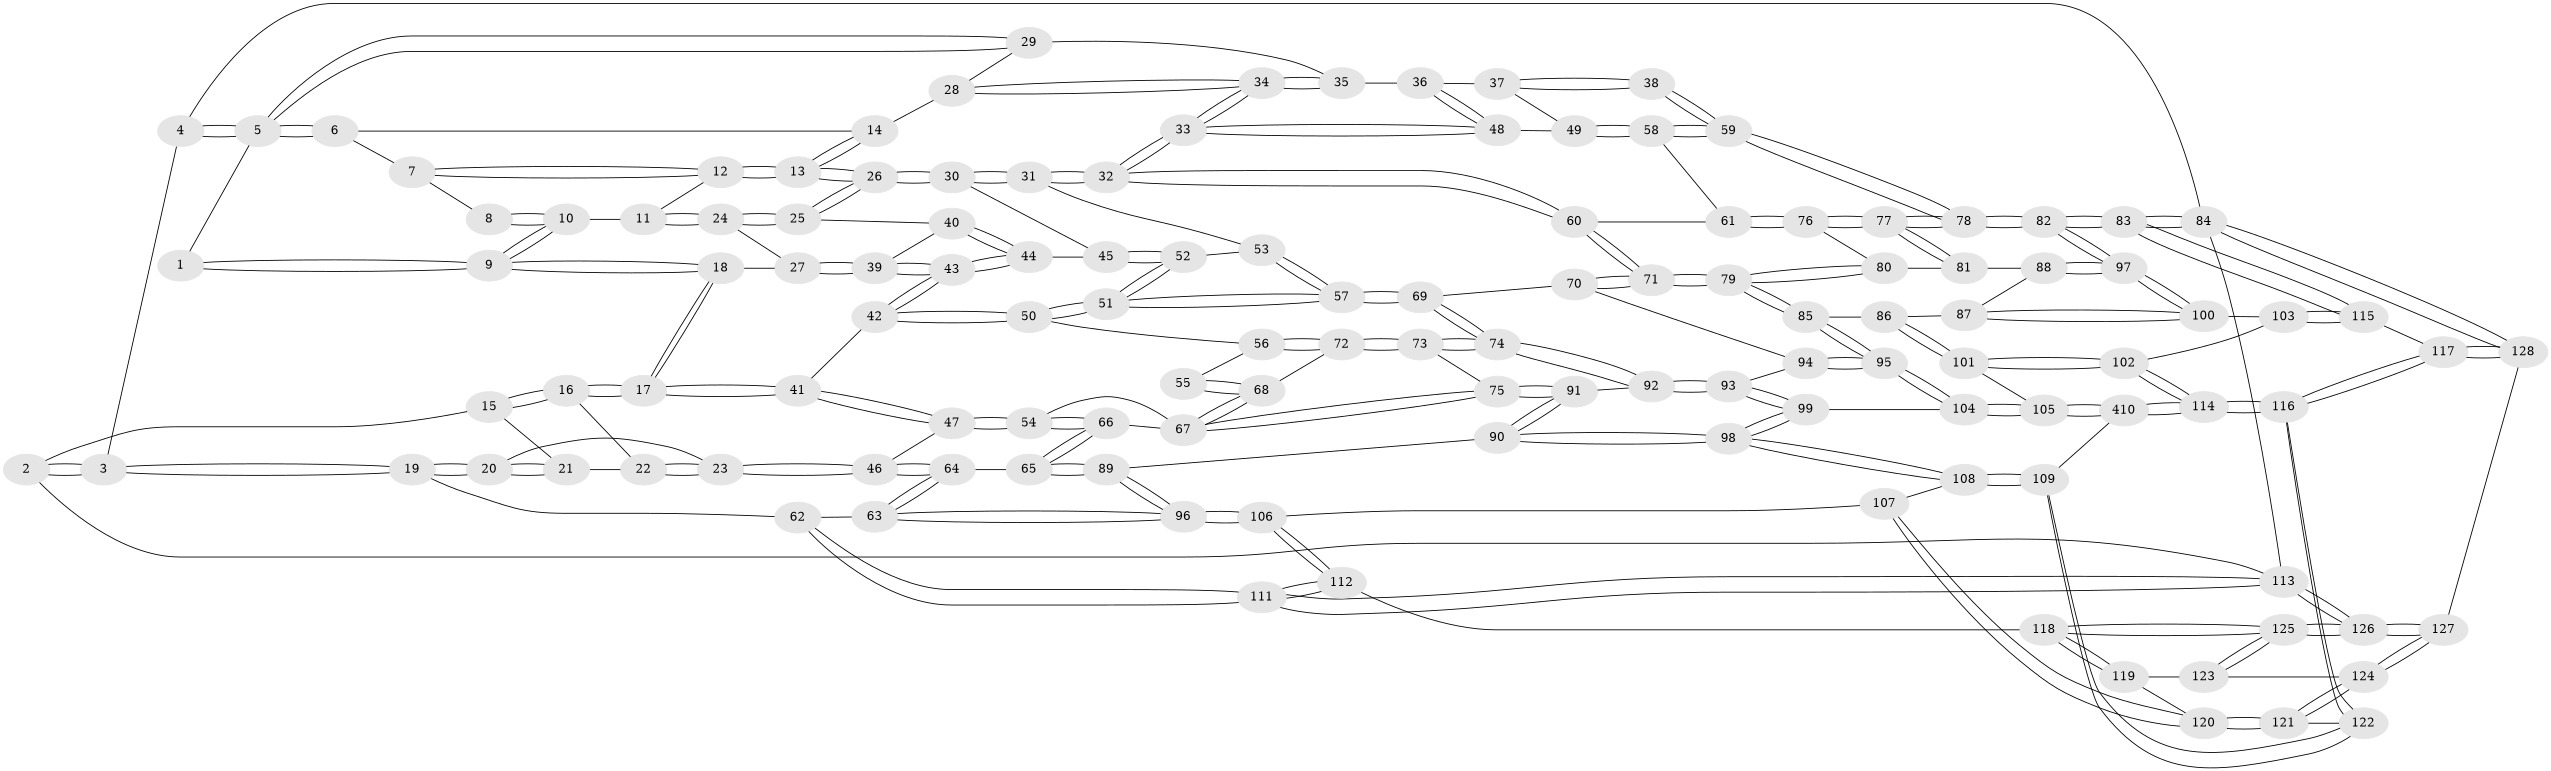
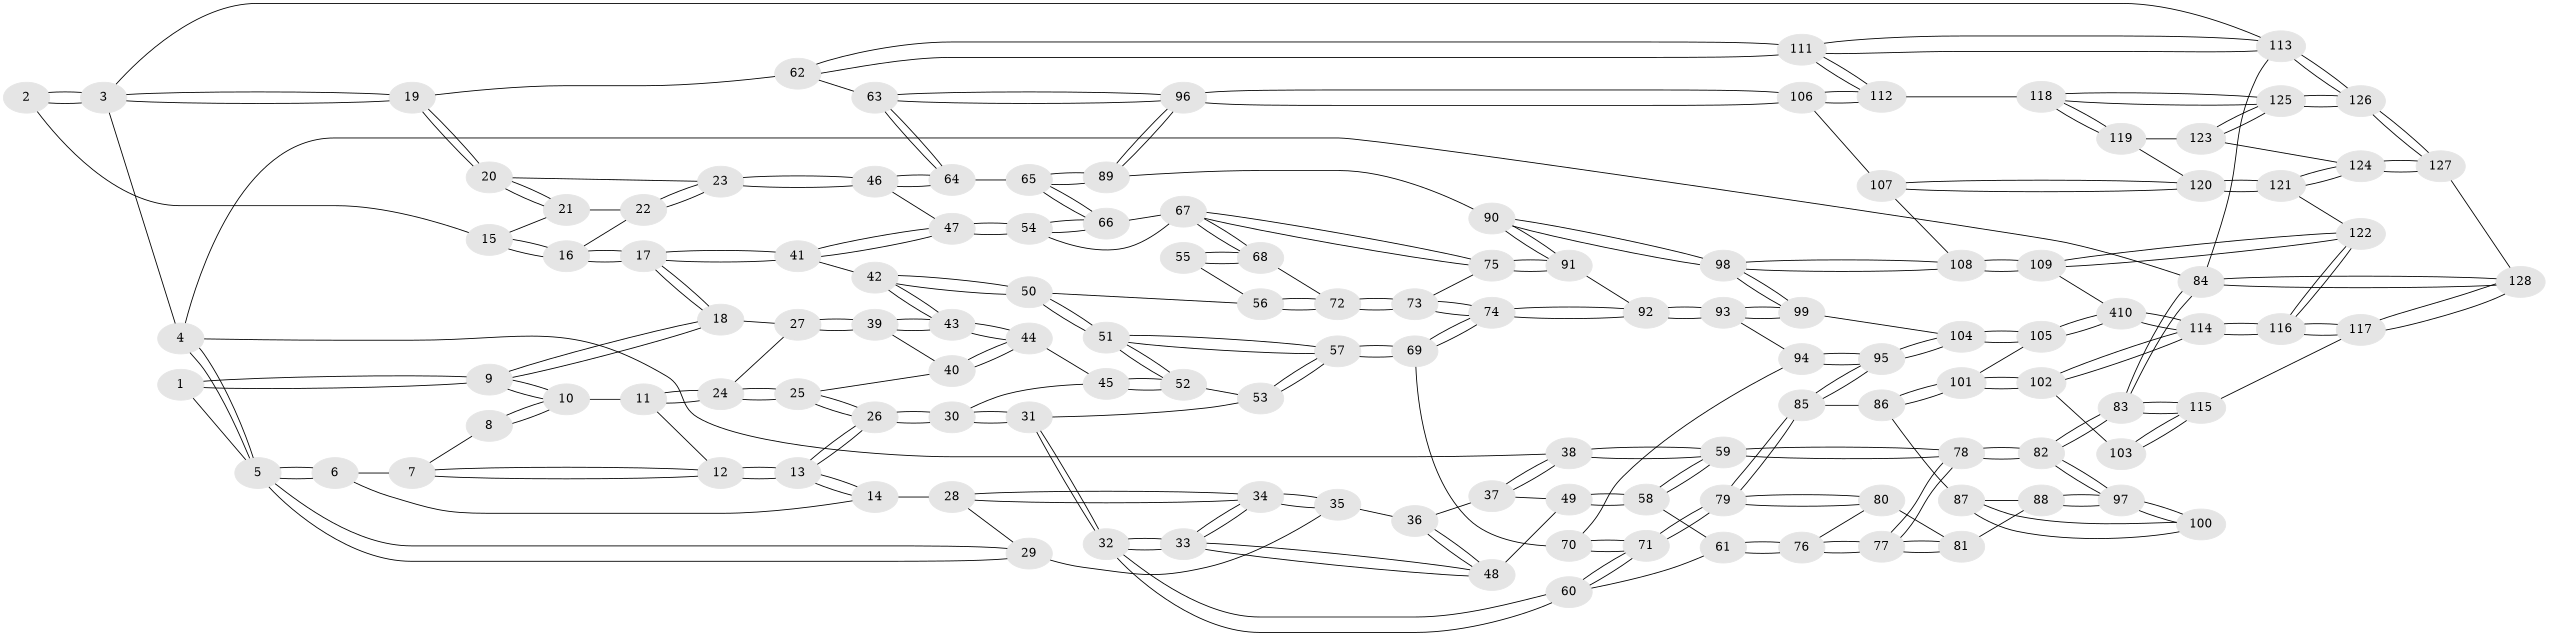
(2244, 317) -> none
none -> (858, 452)
(1142, 557) -> (1178, 3)
